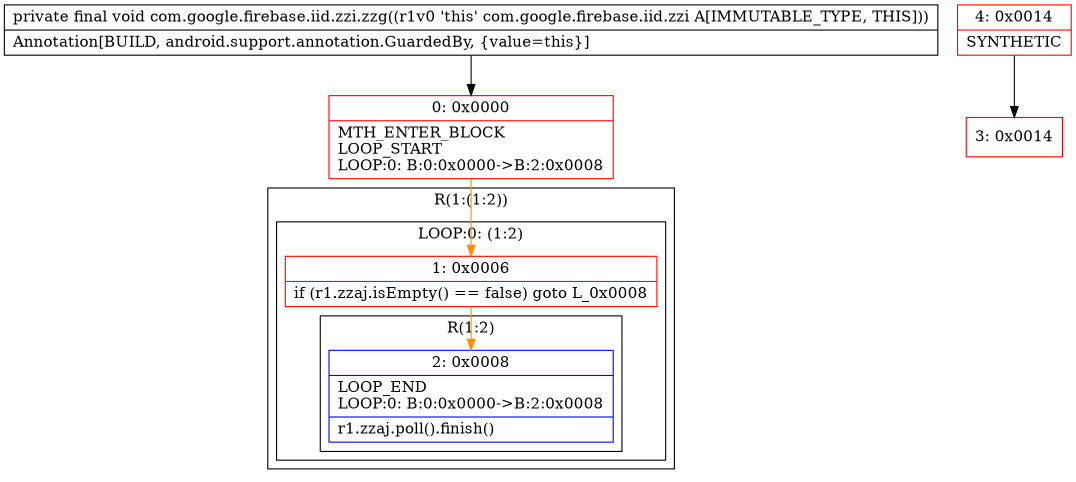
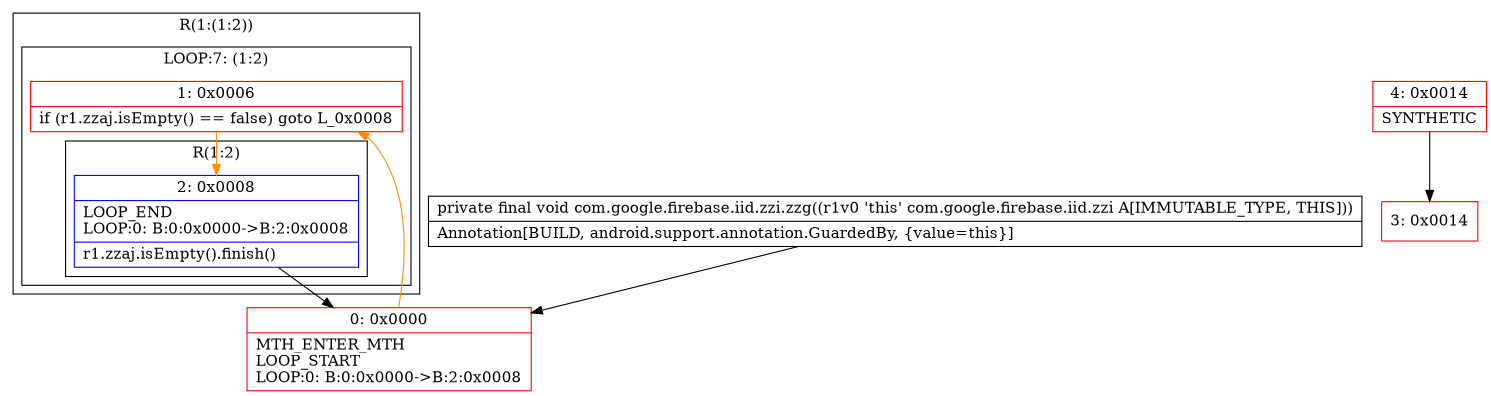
(422, 133) -> (331, 345)
(471, 234) -> (216, 60)
none -> (301, 284)
(416, 429) -> (180, 254)
